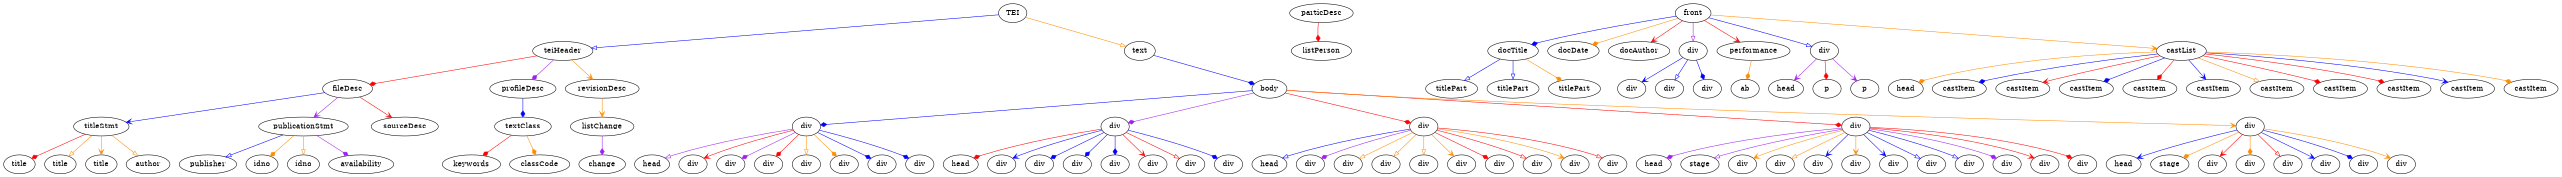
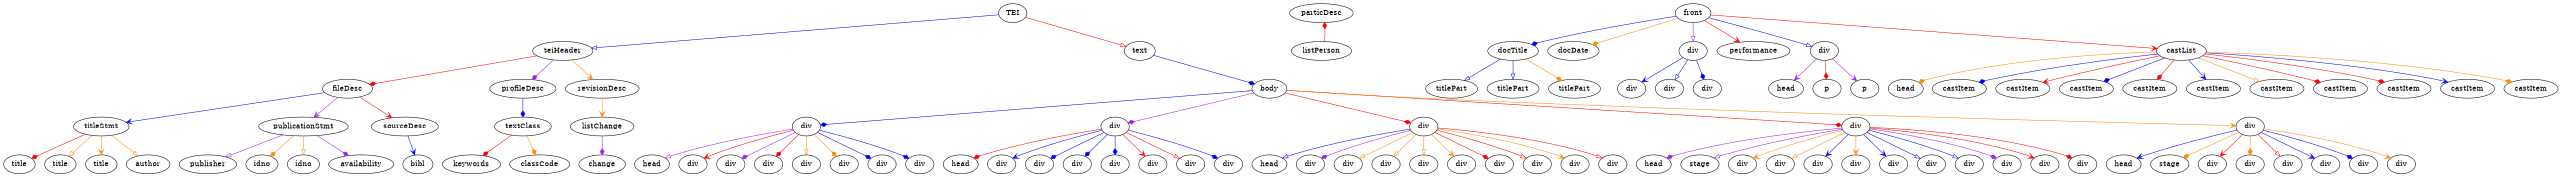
(1318, 29) -> (1325, 35)
(1073, 31) -> (1073, 31)
(1931, 32) -> (1931, 32)
(1639, 51) -> none
(1745, 89) -> none
(257, 145) -> (257, 145)
none -> (418, 164)
